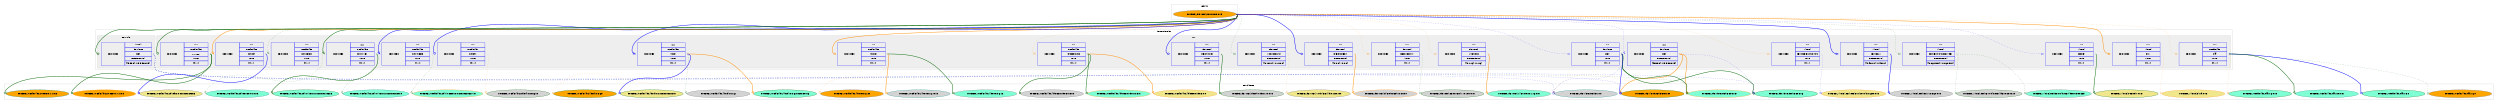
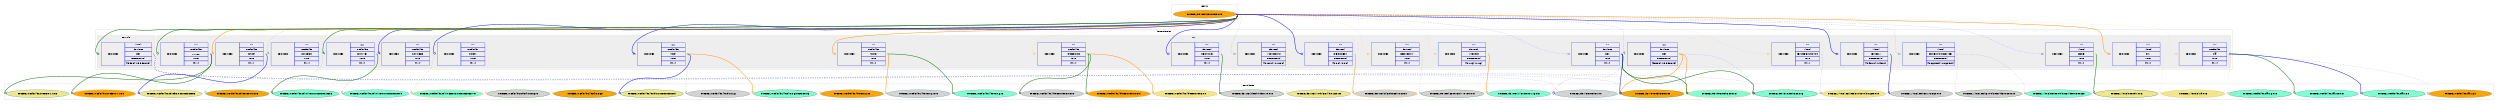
(38, 94) -> (38, 94)
(238, 94) -> (238, 94)
(1119, 94) -> (1119, 94)
